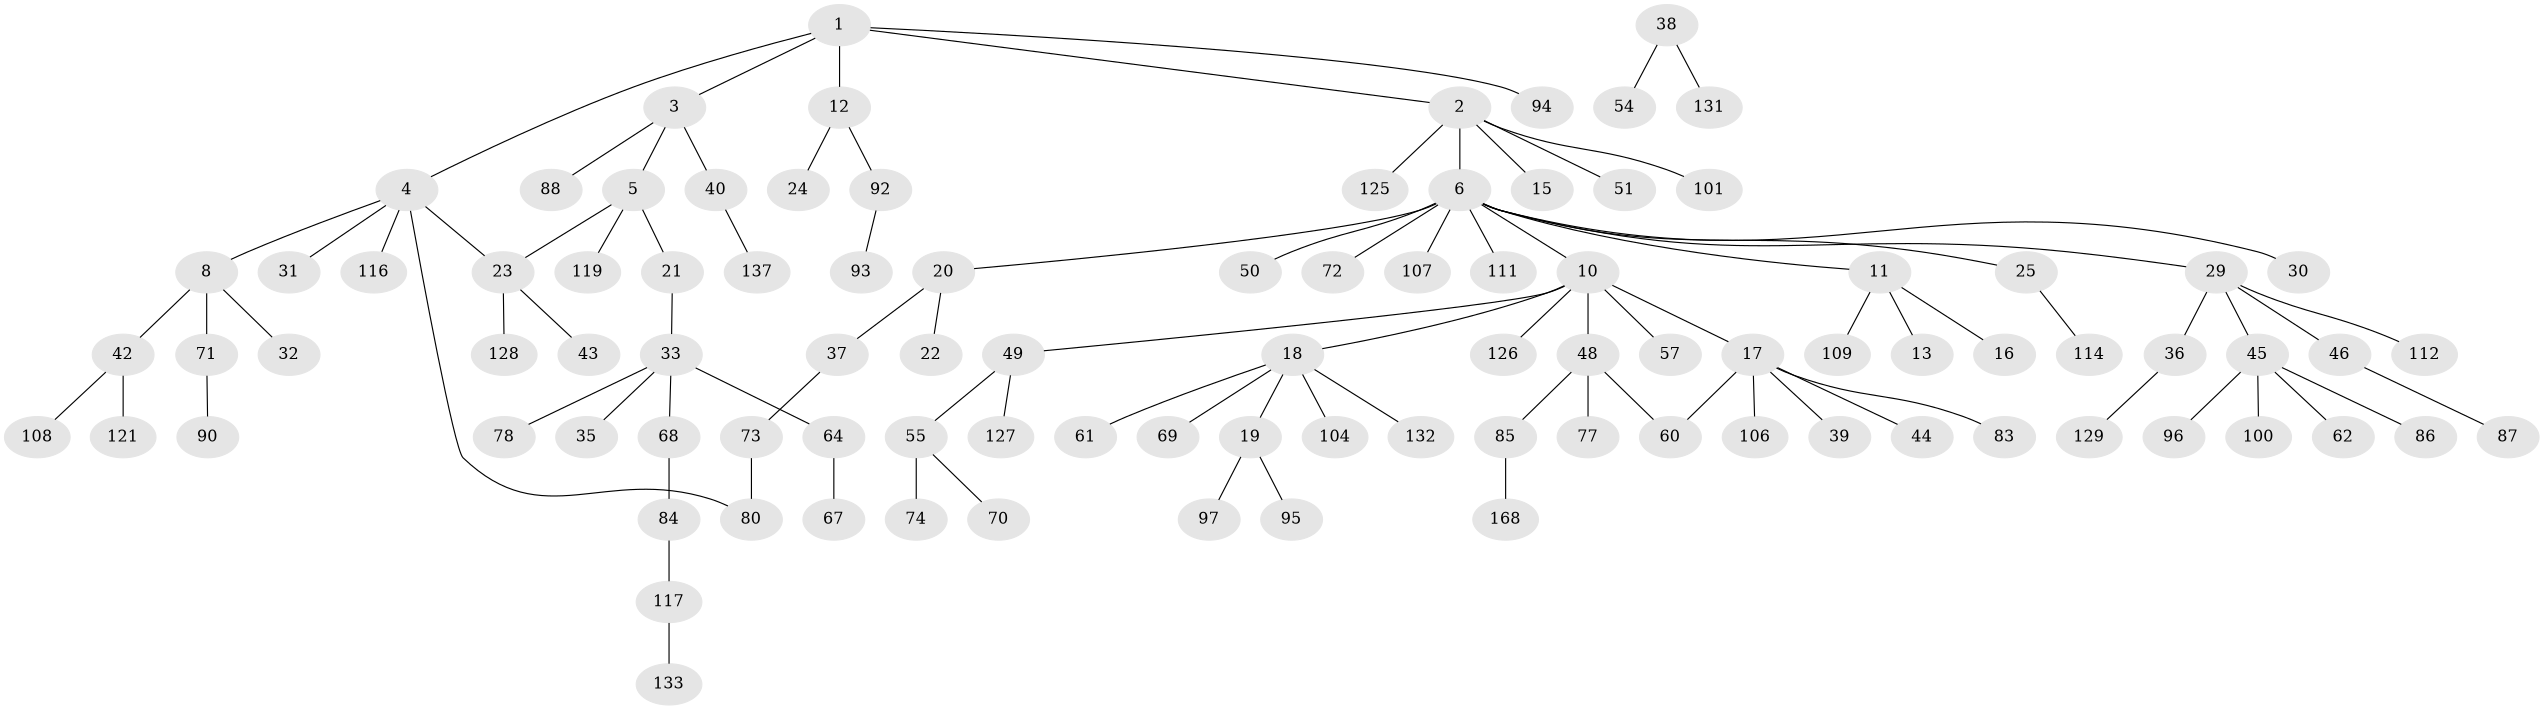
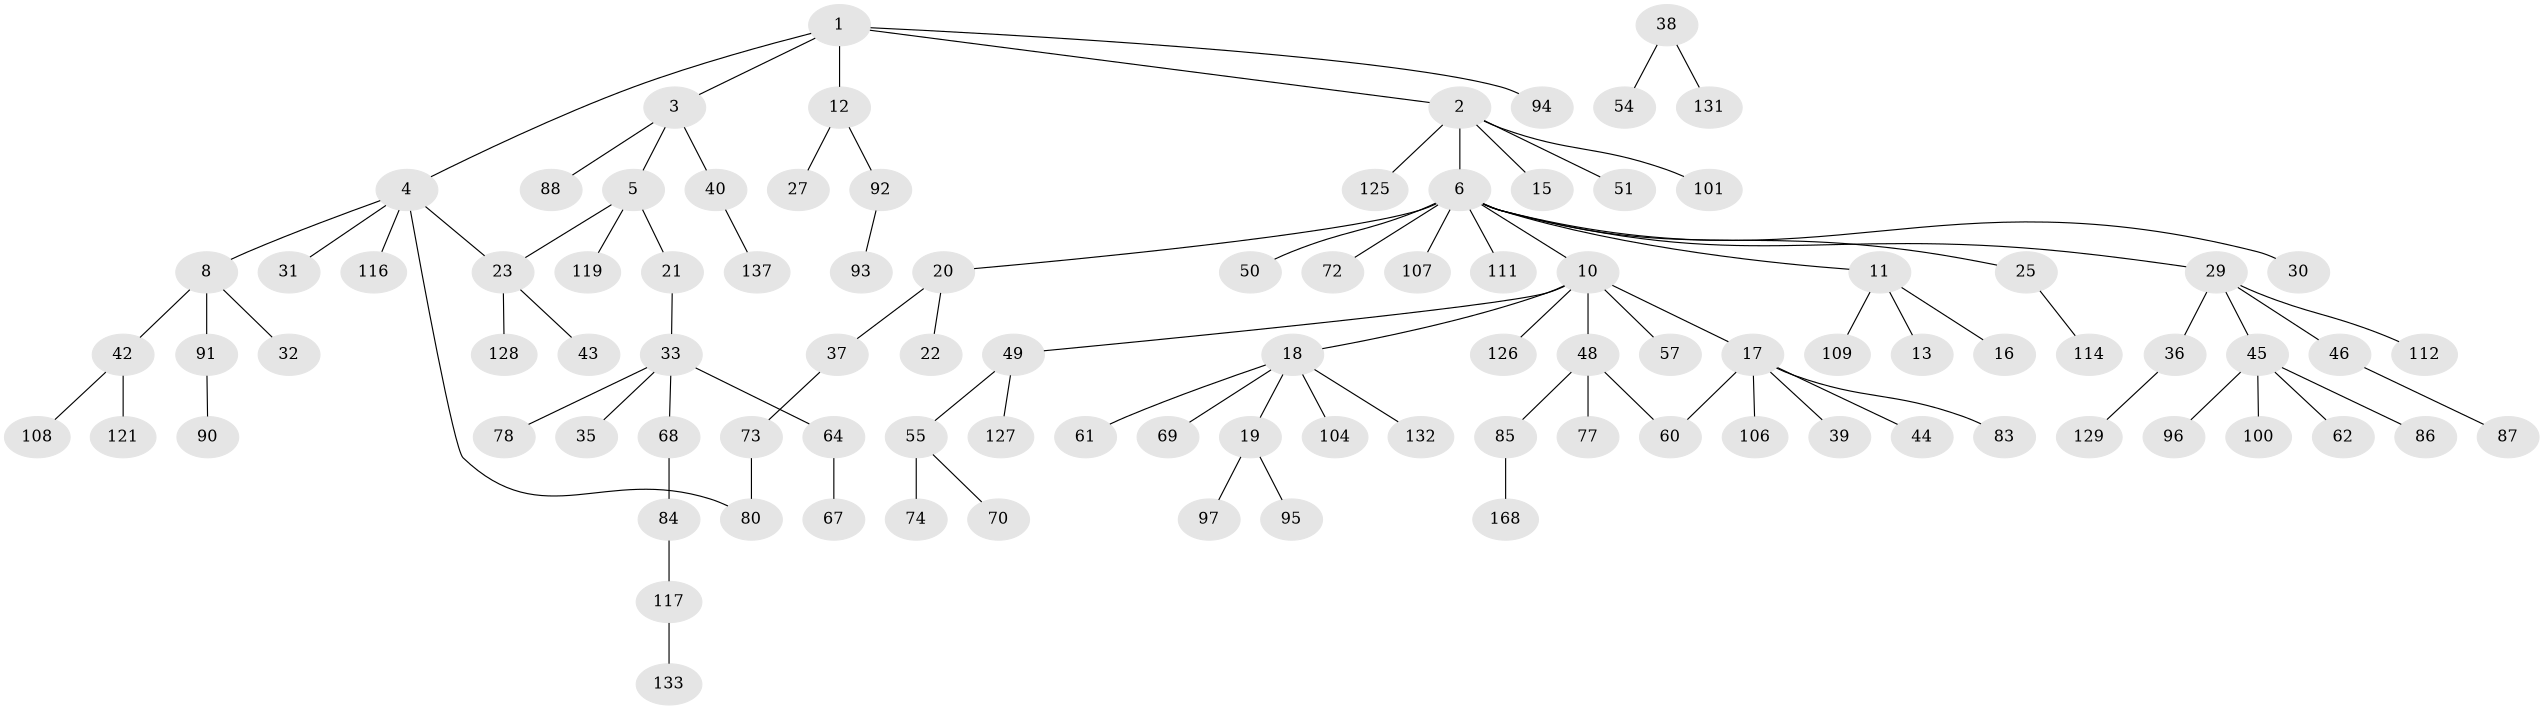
(798, 190) -> (798, 190)
(207, 355) -> (207, 355)
